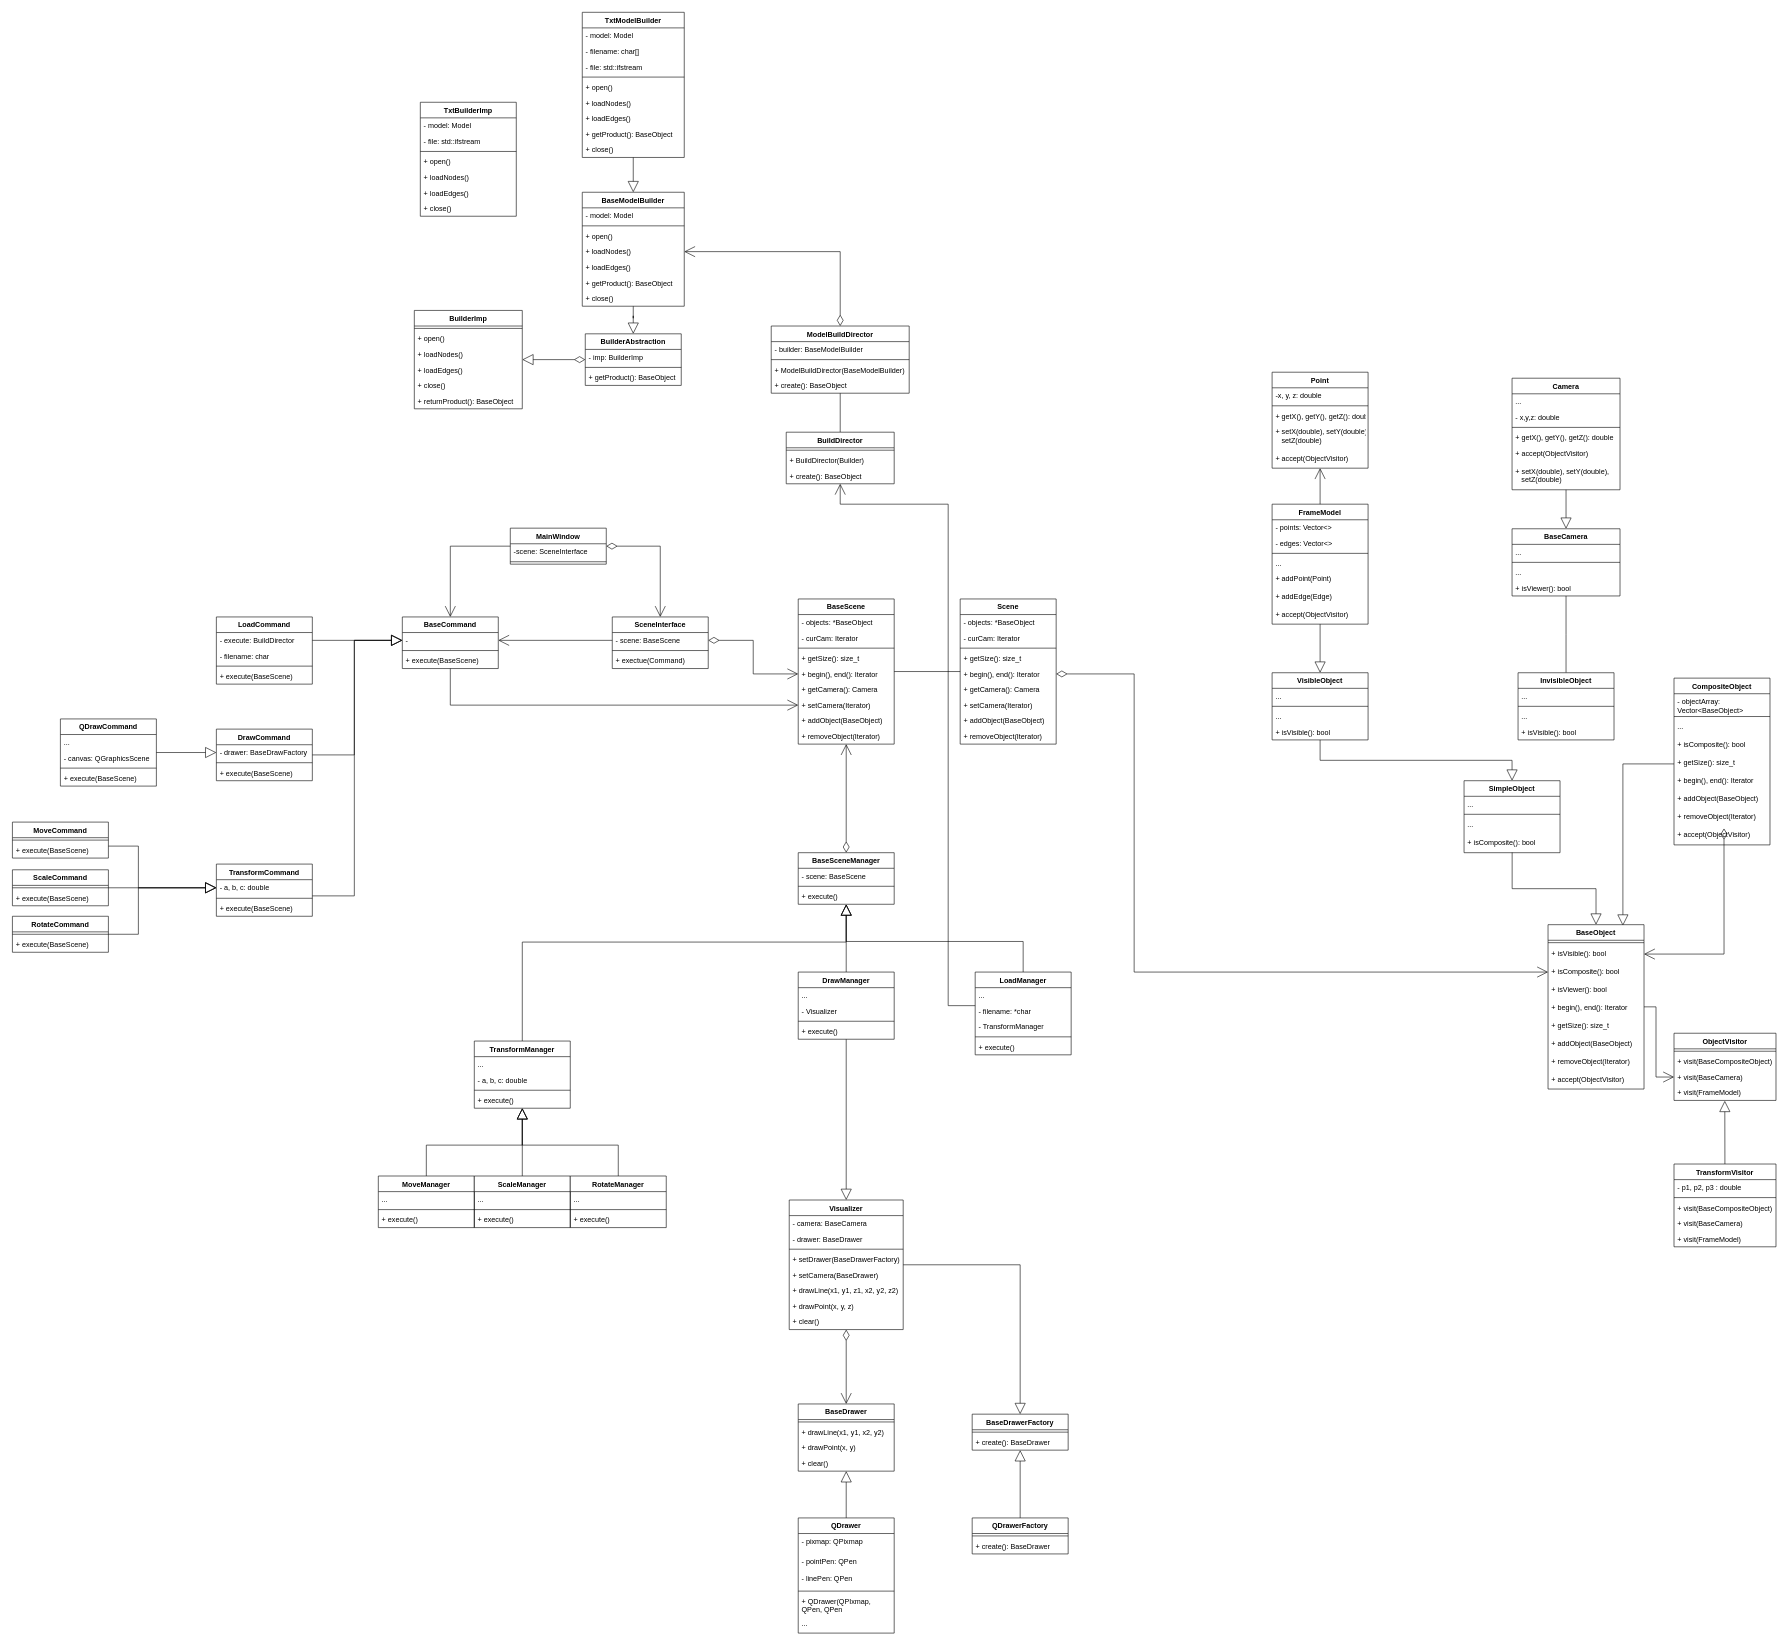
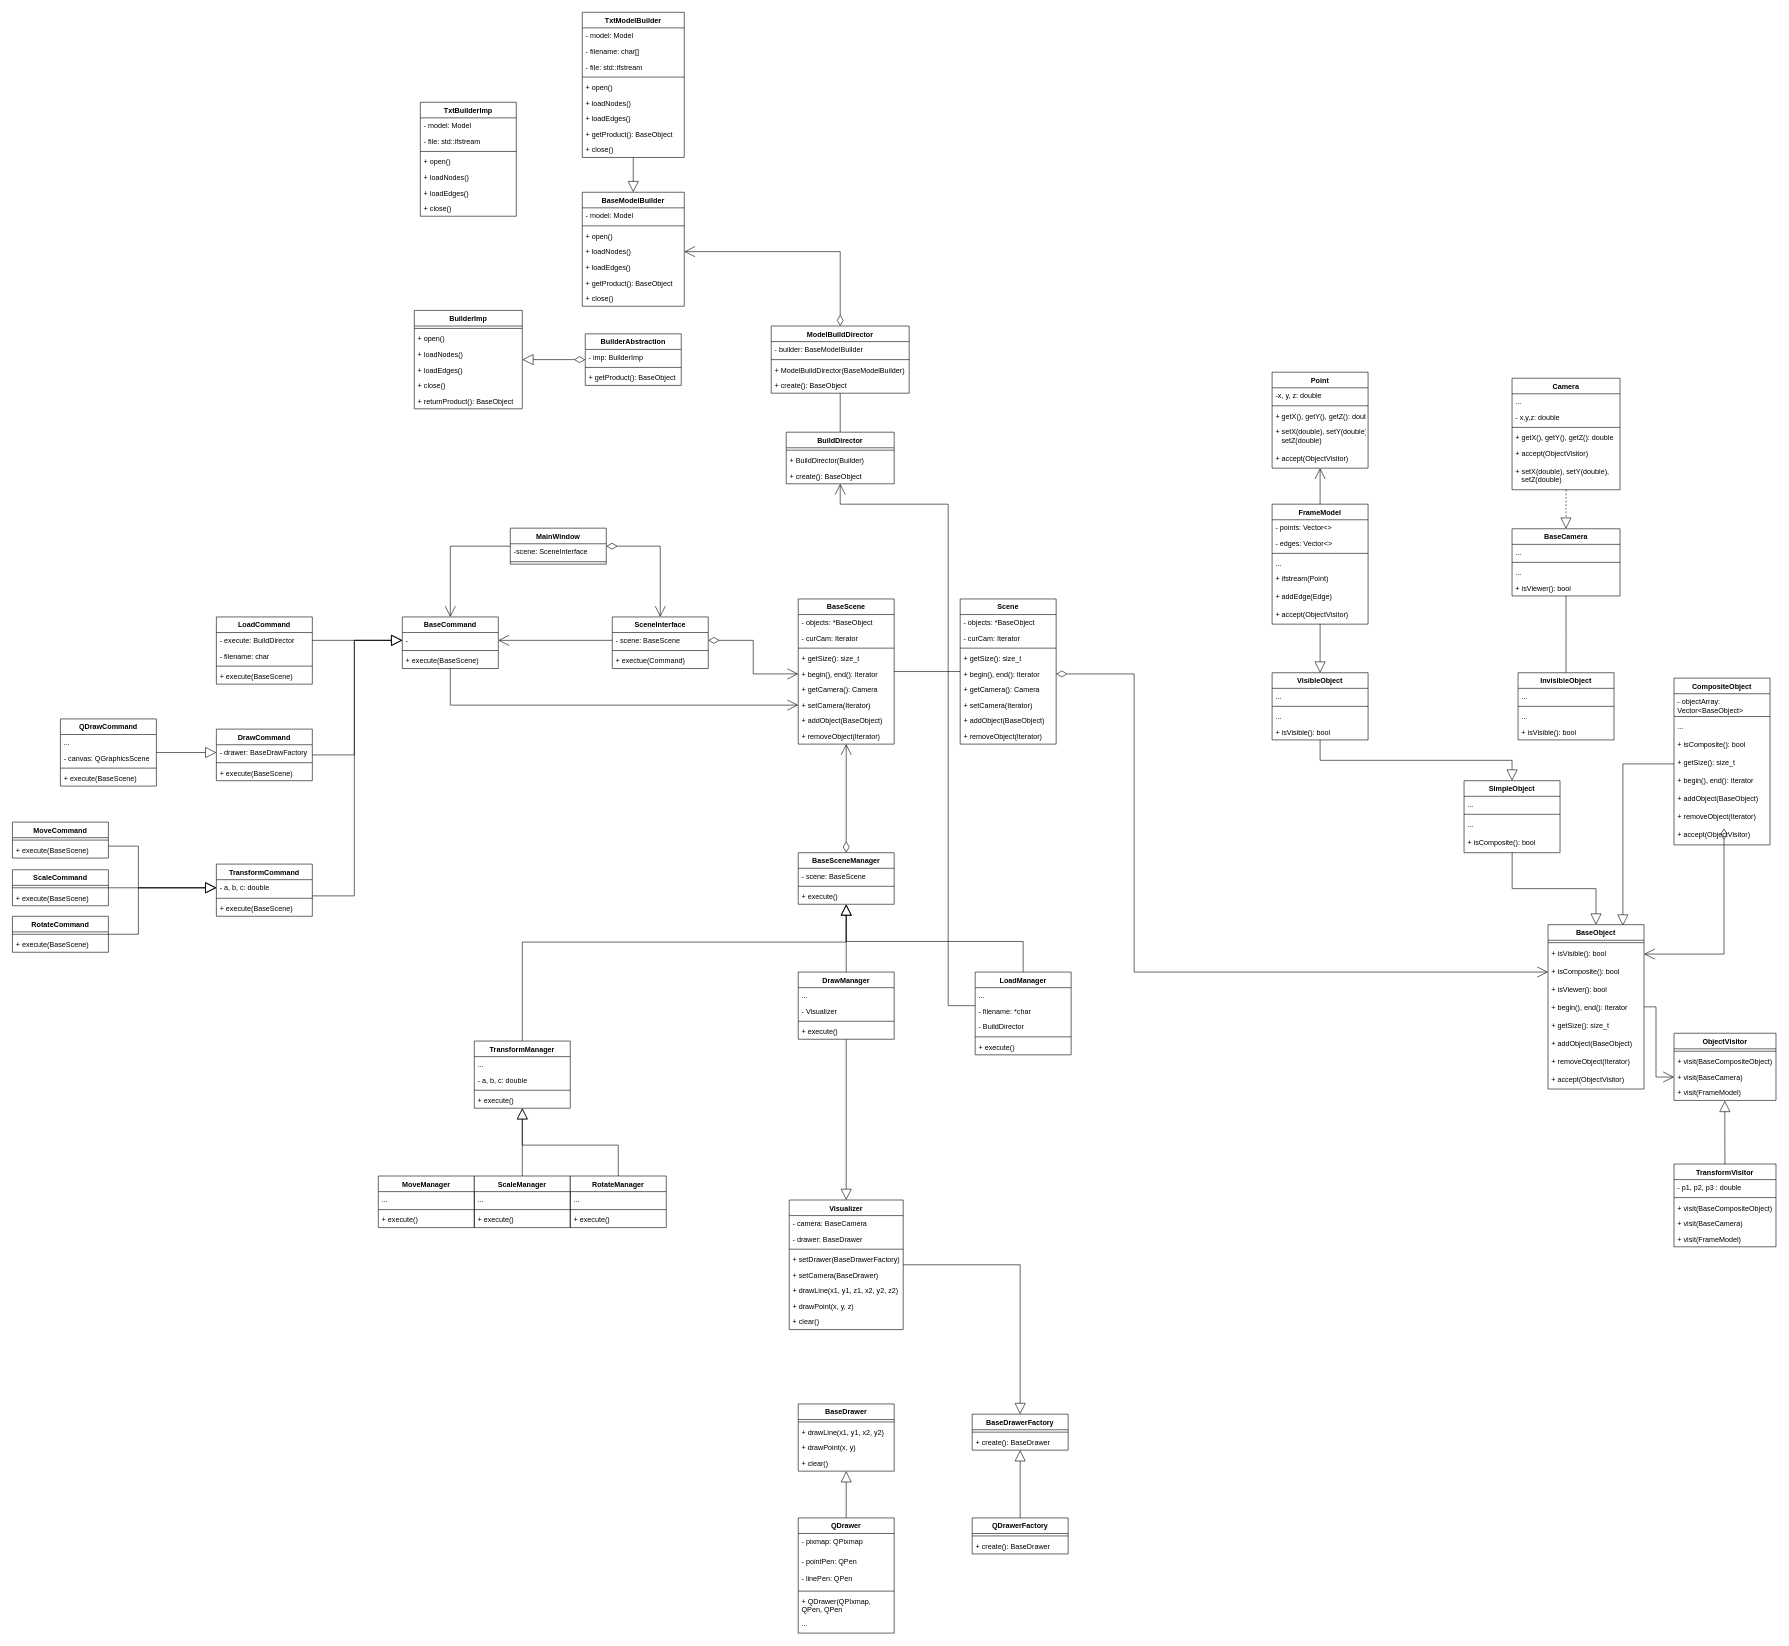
(633, 317) -> none
(1566, 504) -> (1566, 504)
(1307, 578) -> (1307, 578)
(1014, 1027) -> (1005, 1027)
(458, 1145) -> none
(846, 1372) -> none
